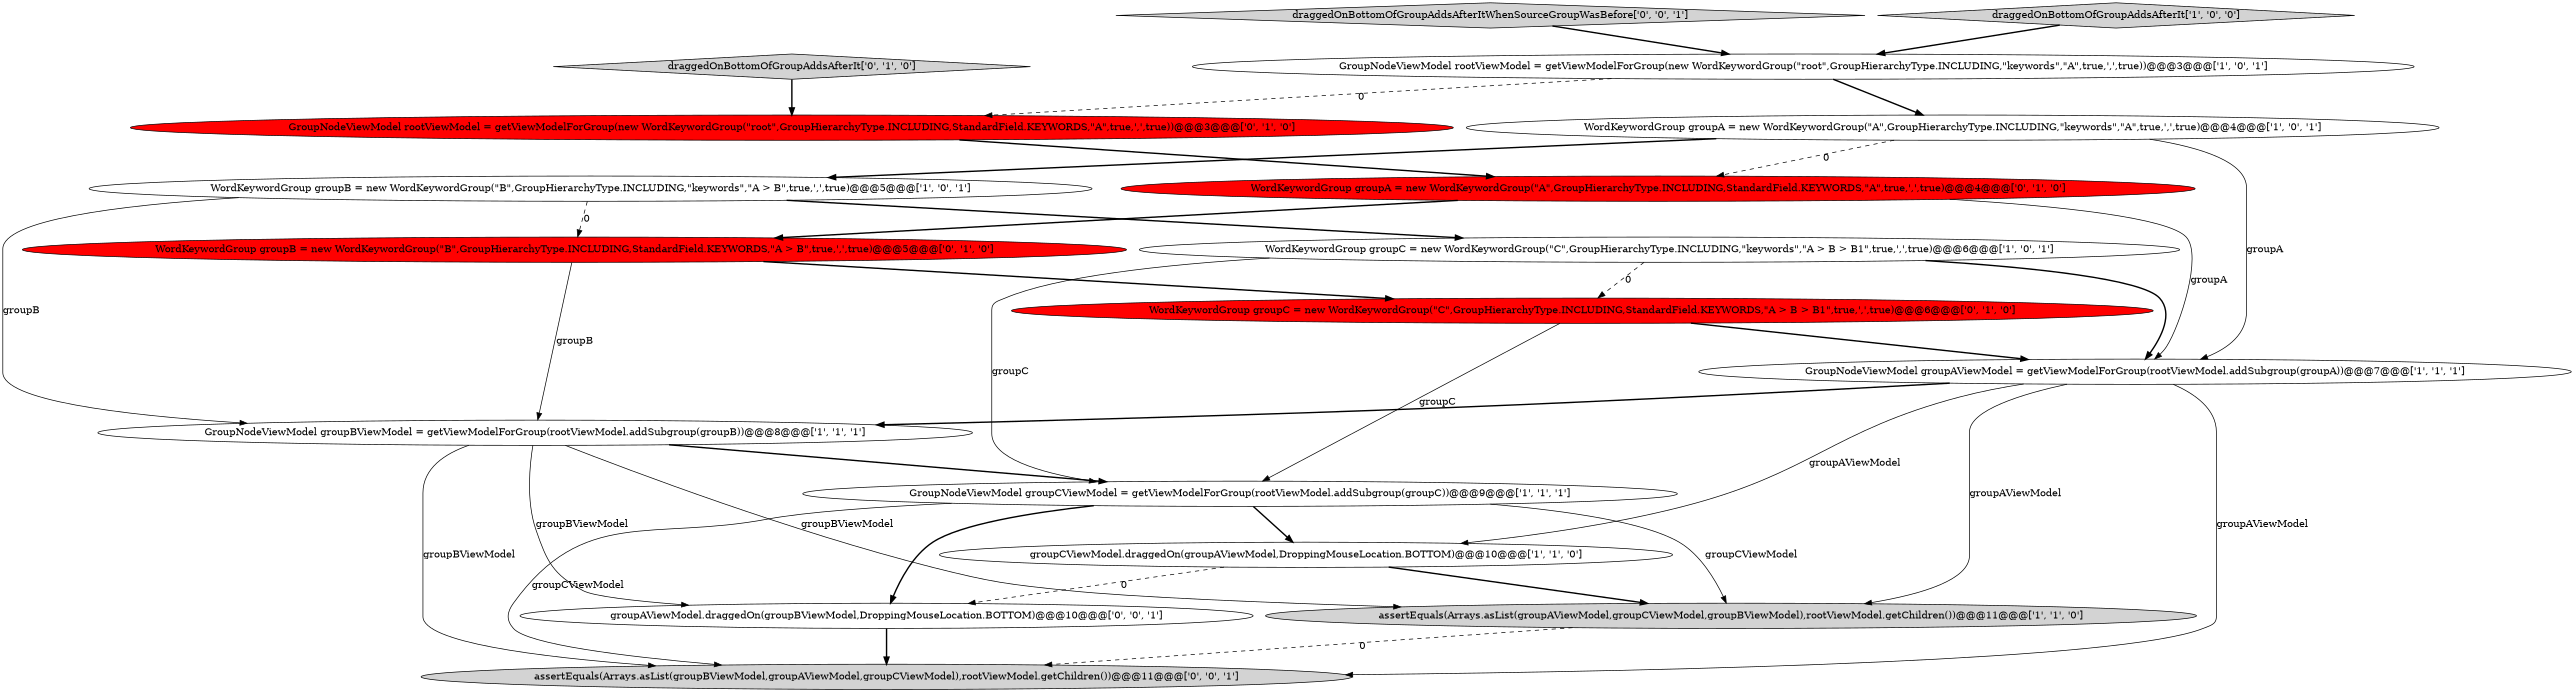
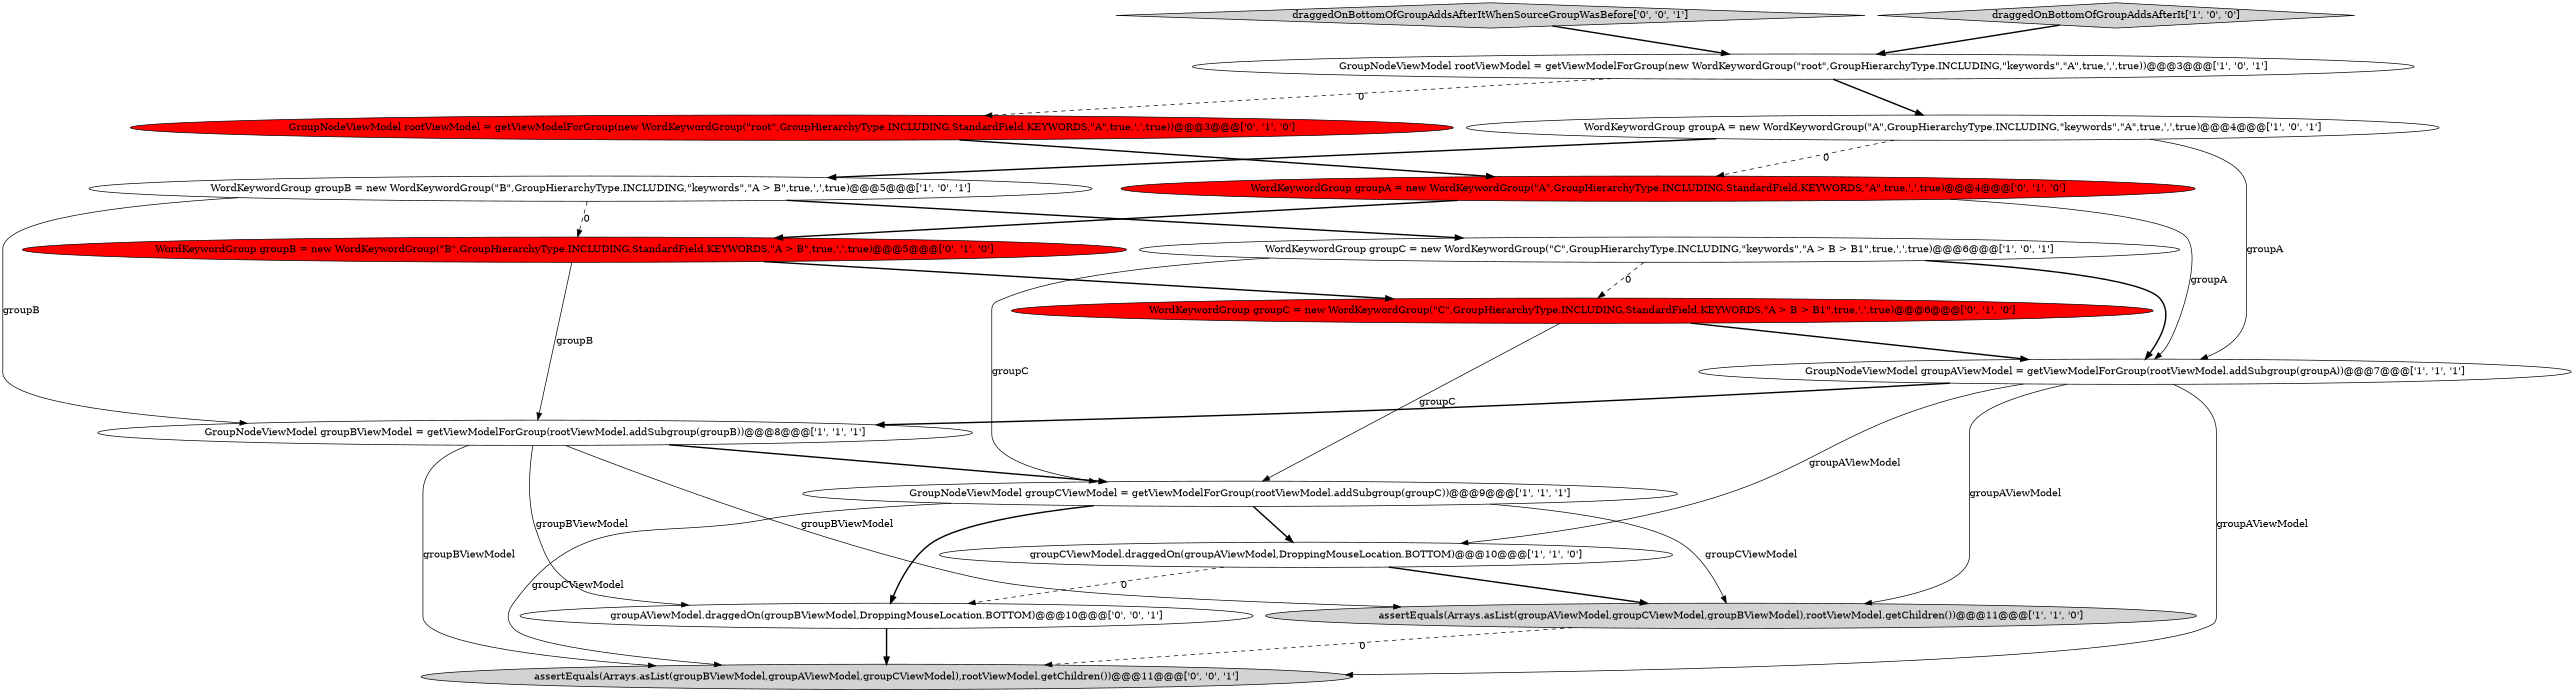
(792, 67) -> none
